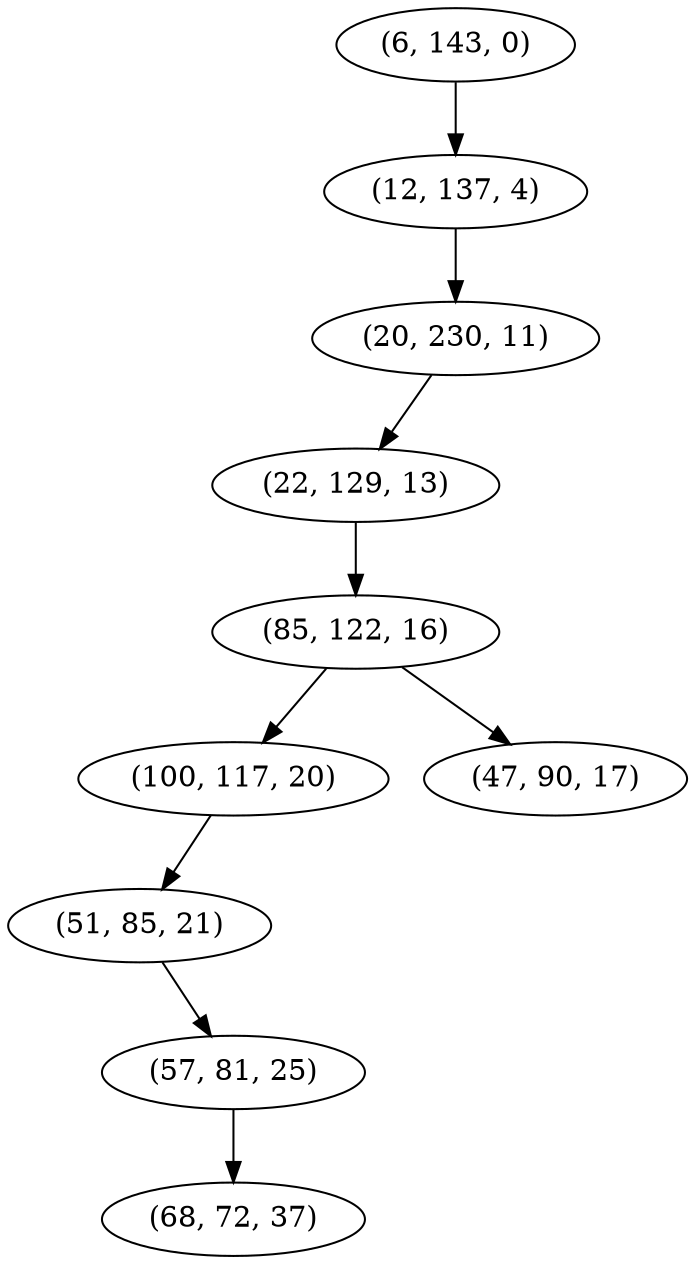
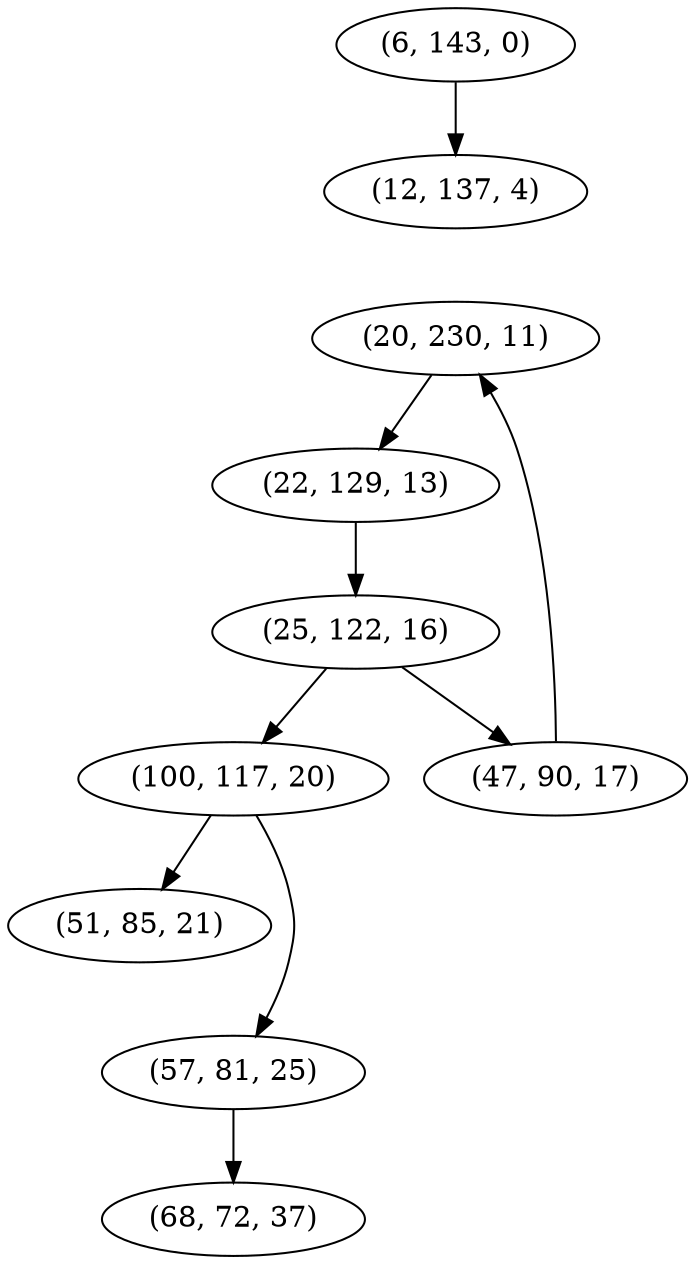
(456, 255) -> (543, 563)
(356, 632) -> (356, 632)
(181, 991) -> (294, 915)
